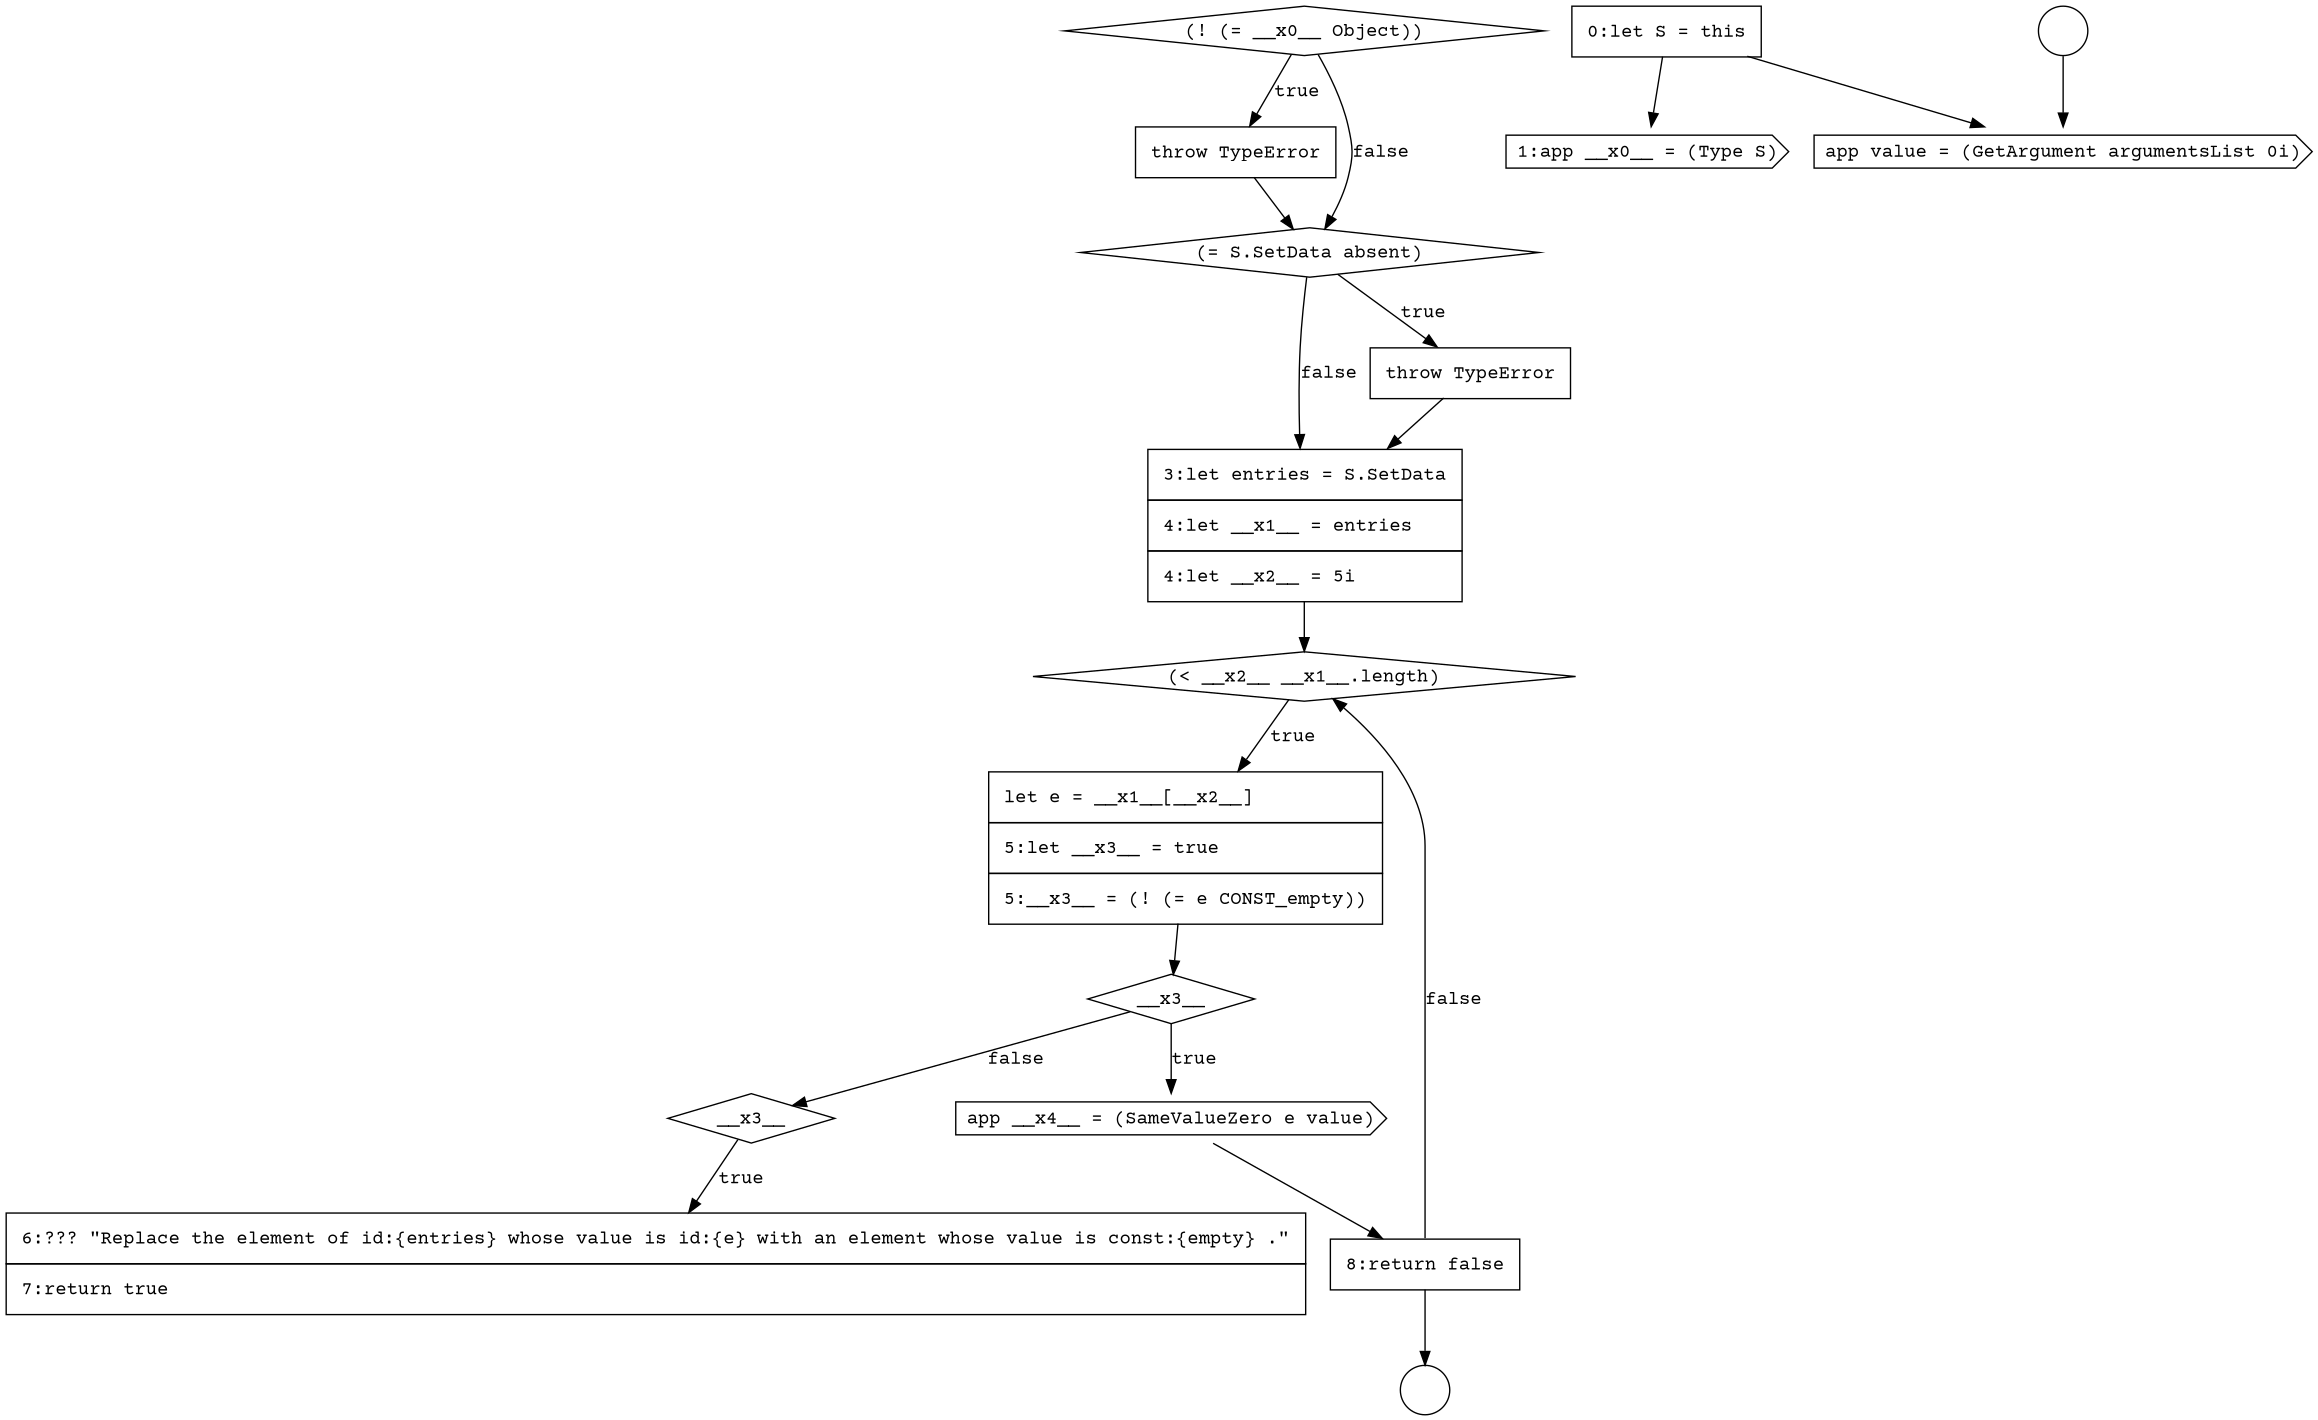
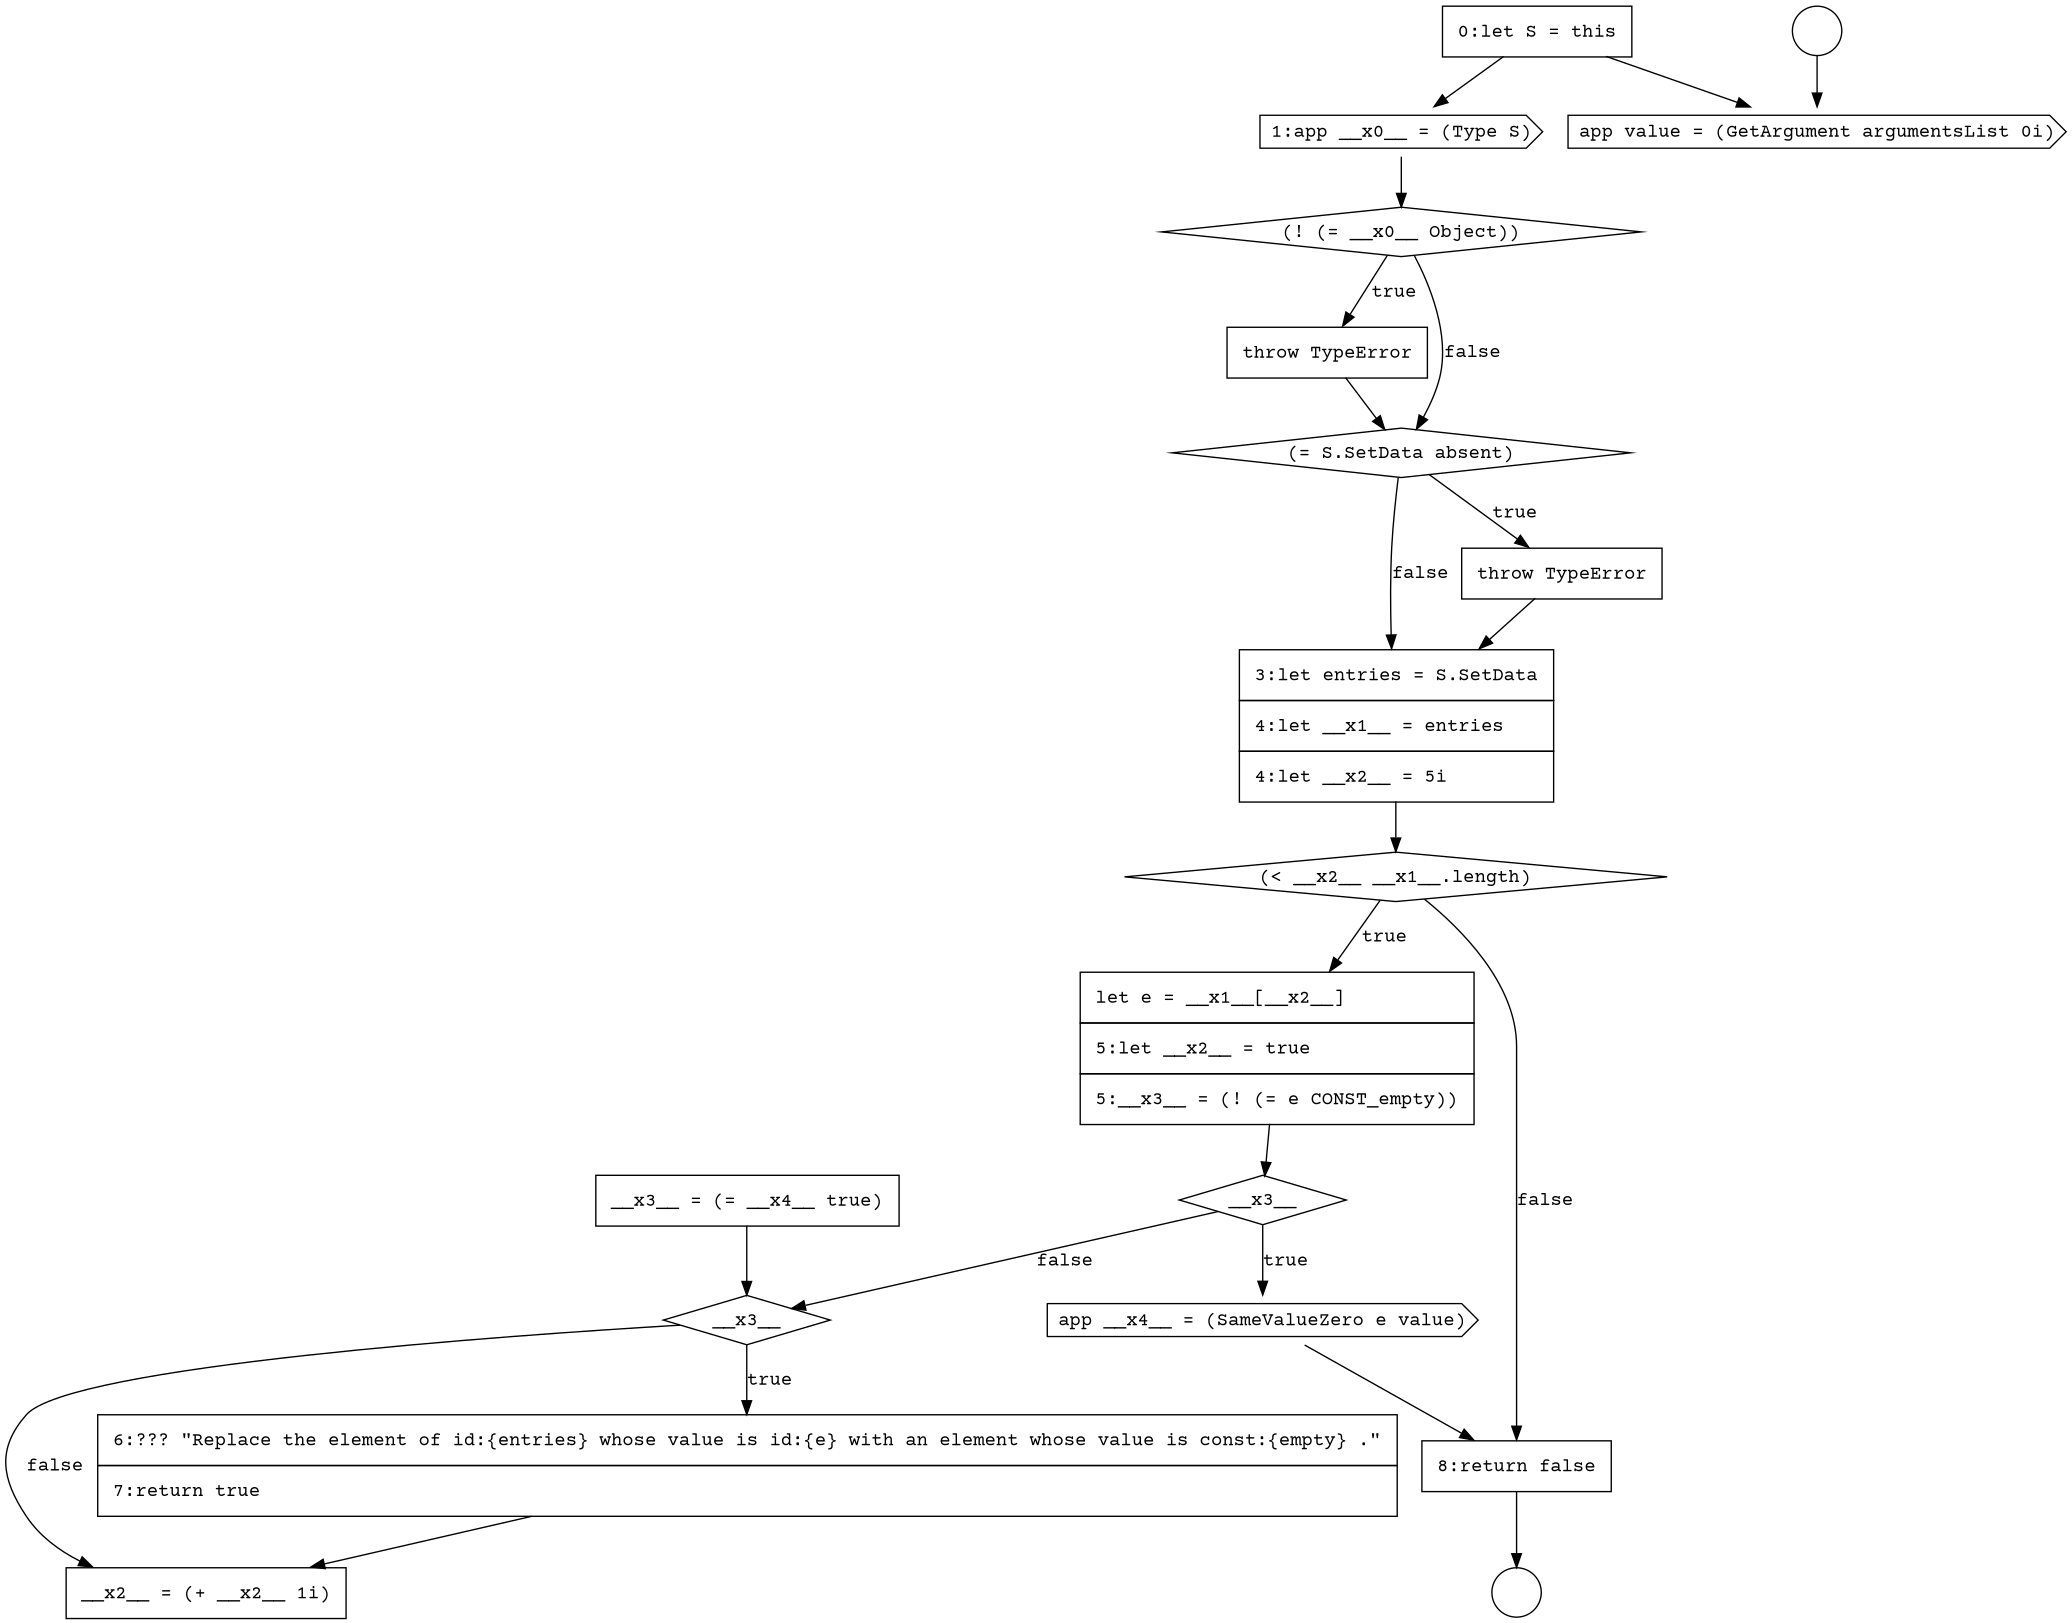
none -> (1401, 175)
(1112, 847) -> (1203, 1048)
(1425, 960) -> (1517, 1147)
none -> (747, 1200)
none -> (206, 1592)
